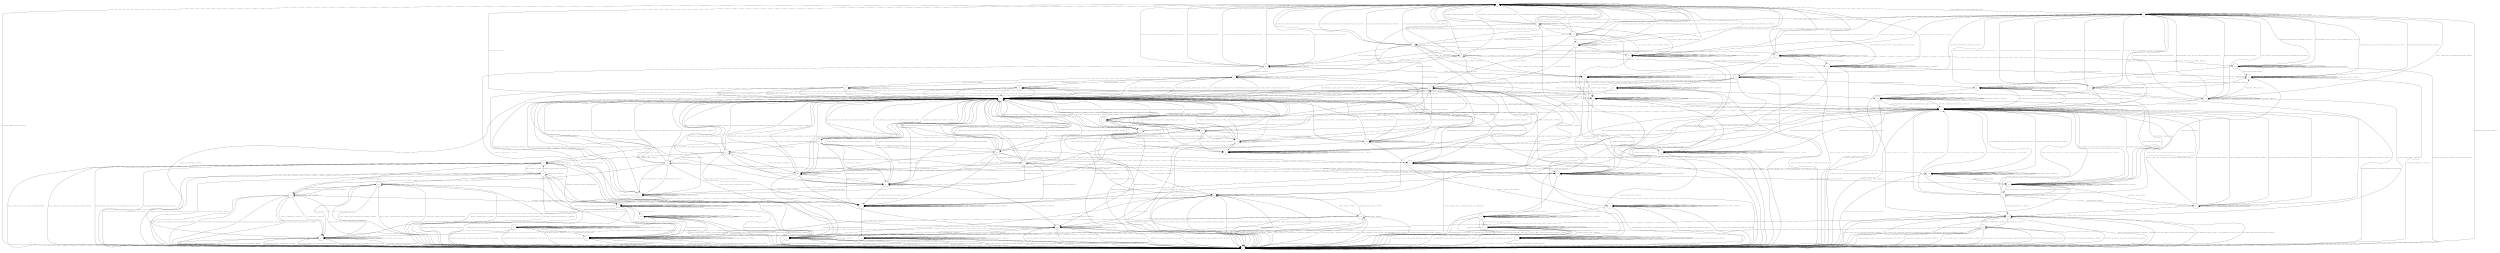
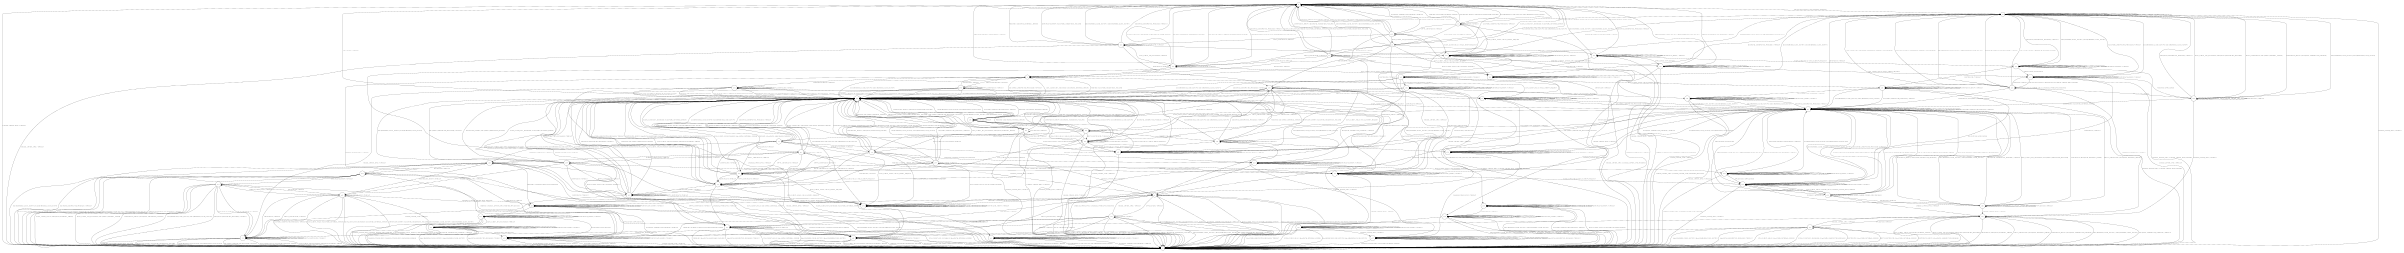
(1302, 136) -> (1170, 136)
(1498, 222) -> (1405, 222)
none -> (1068, 227)
